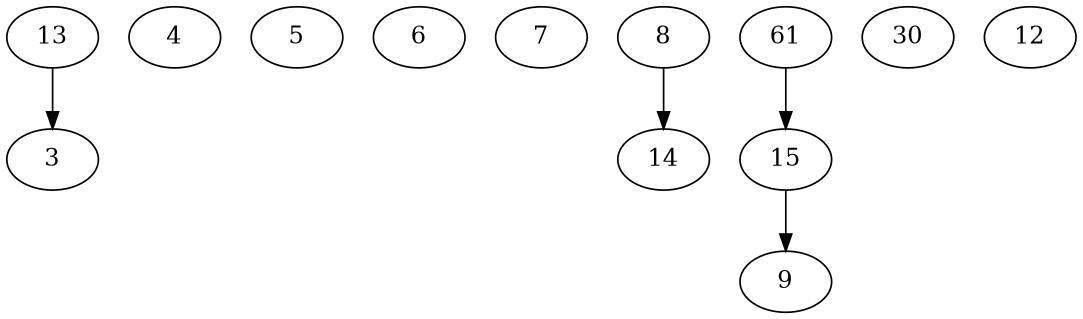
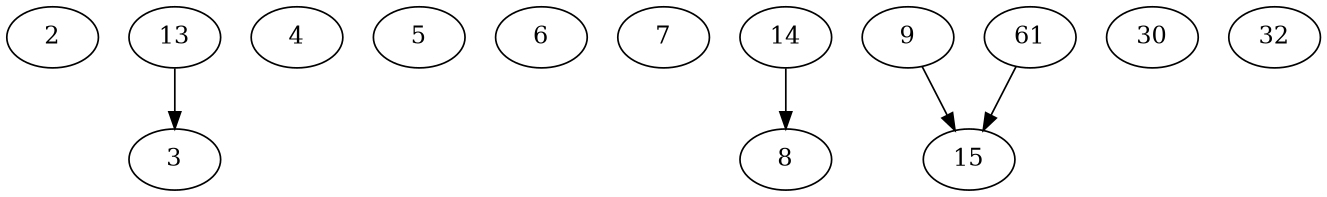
none -> (53, 37)
(1030, 37) -> (1275, 37)
(664, 90) -> (786, 90)
(786, 212) -> (935, 91)
